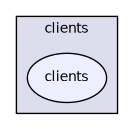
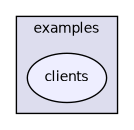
(67, 29) -> (67, 29)
